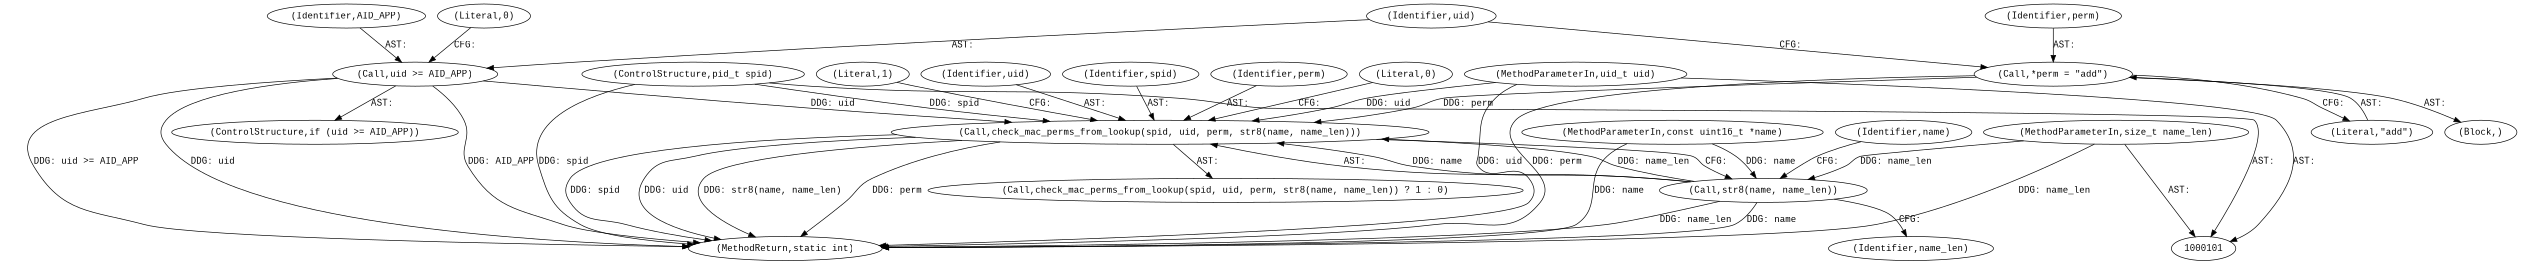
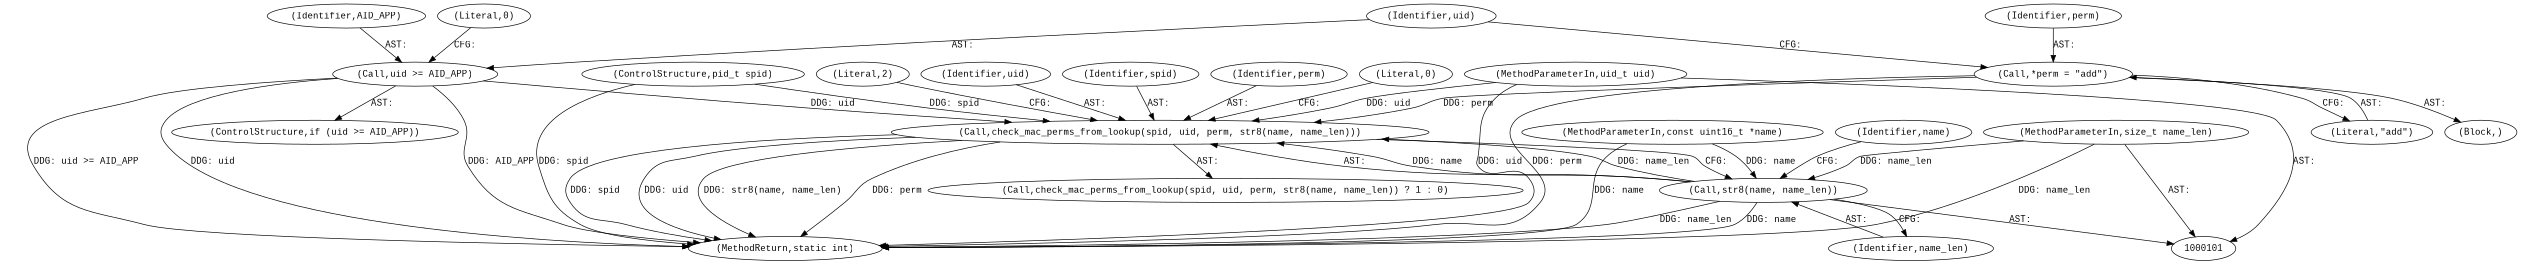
(863, 74) -> (863, 74)
(1572, 110) -> (1998, 221)
none -> (1841, 221)
